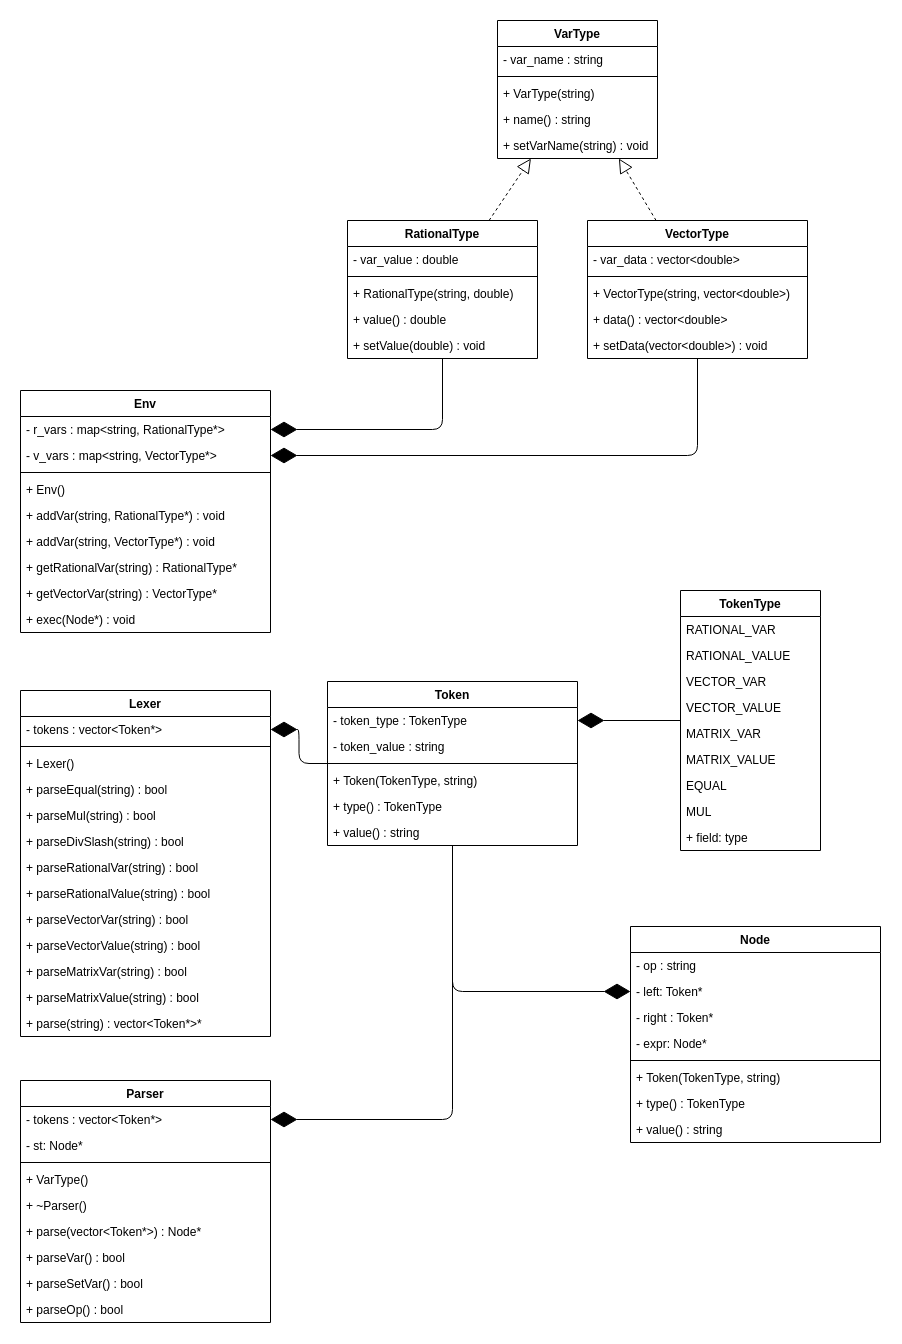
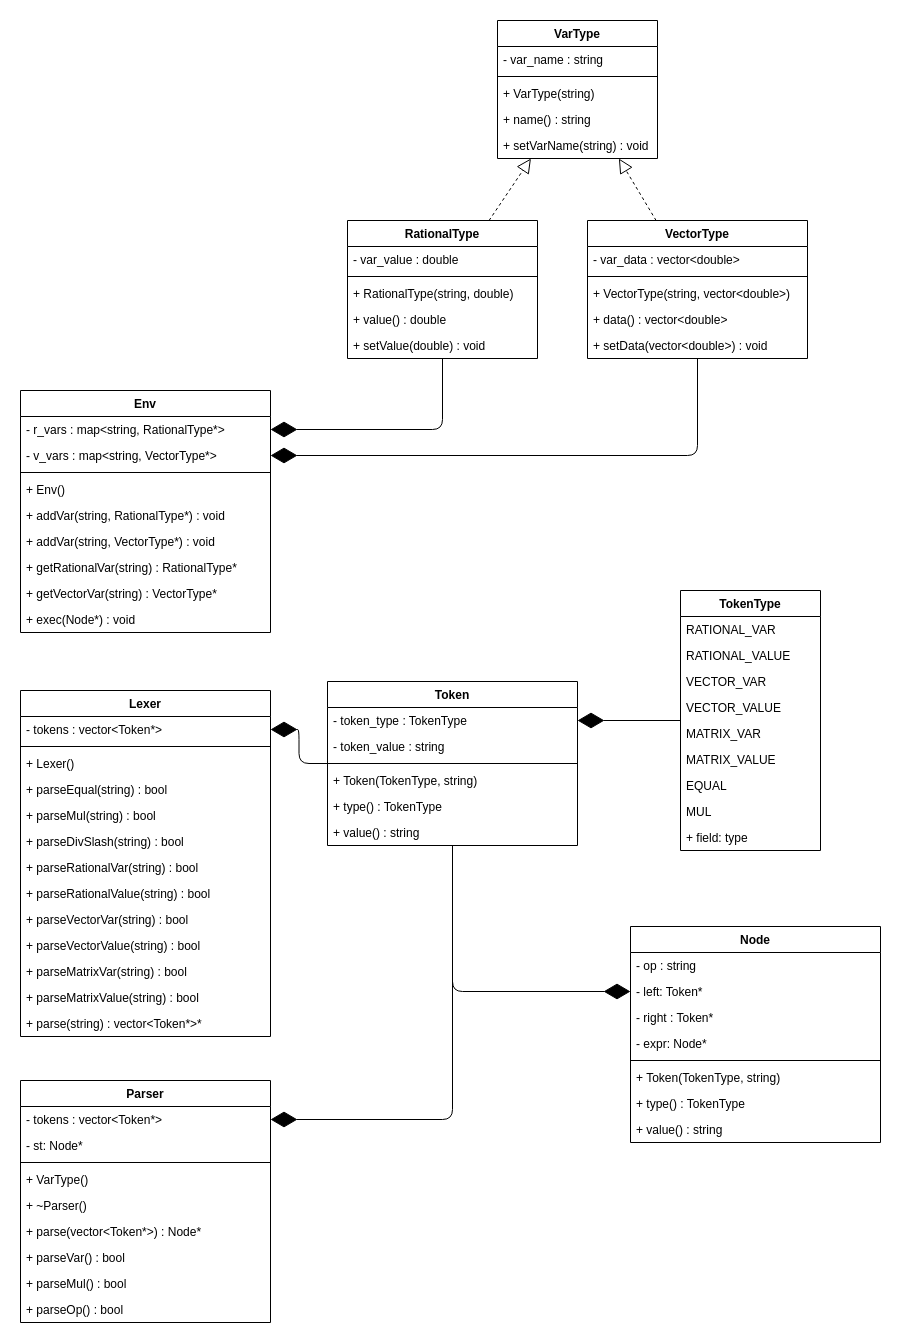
(94, 1284) -> (82, 1284)
